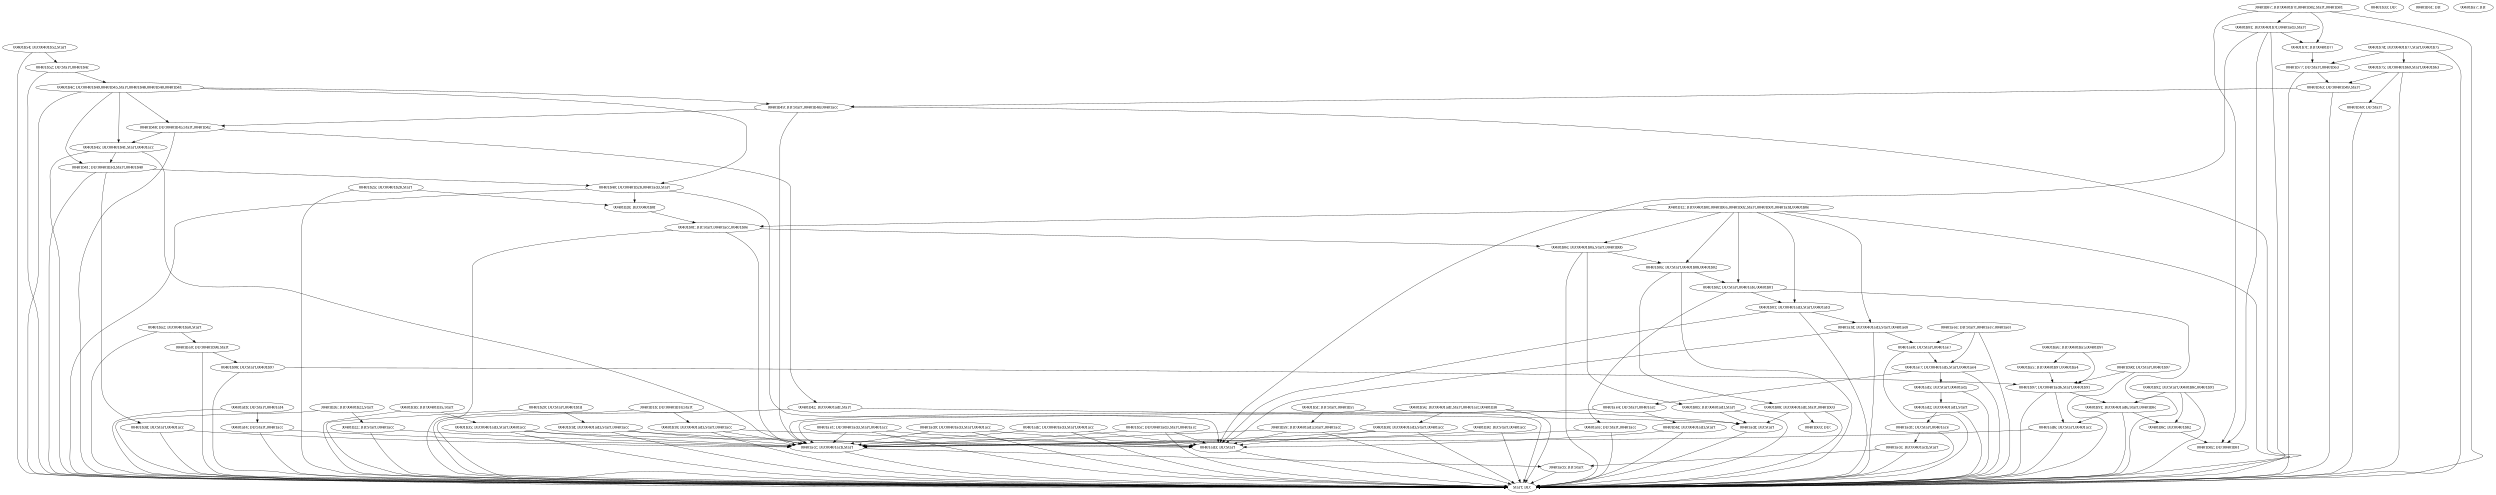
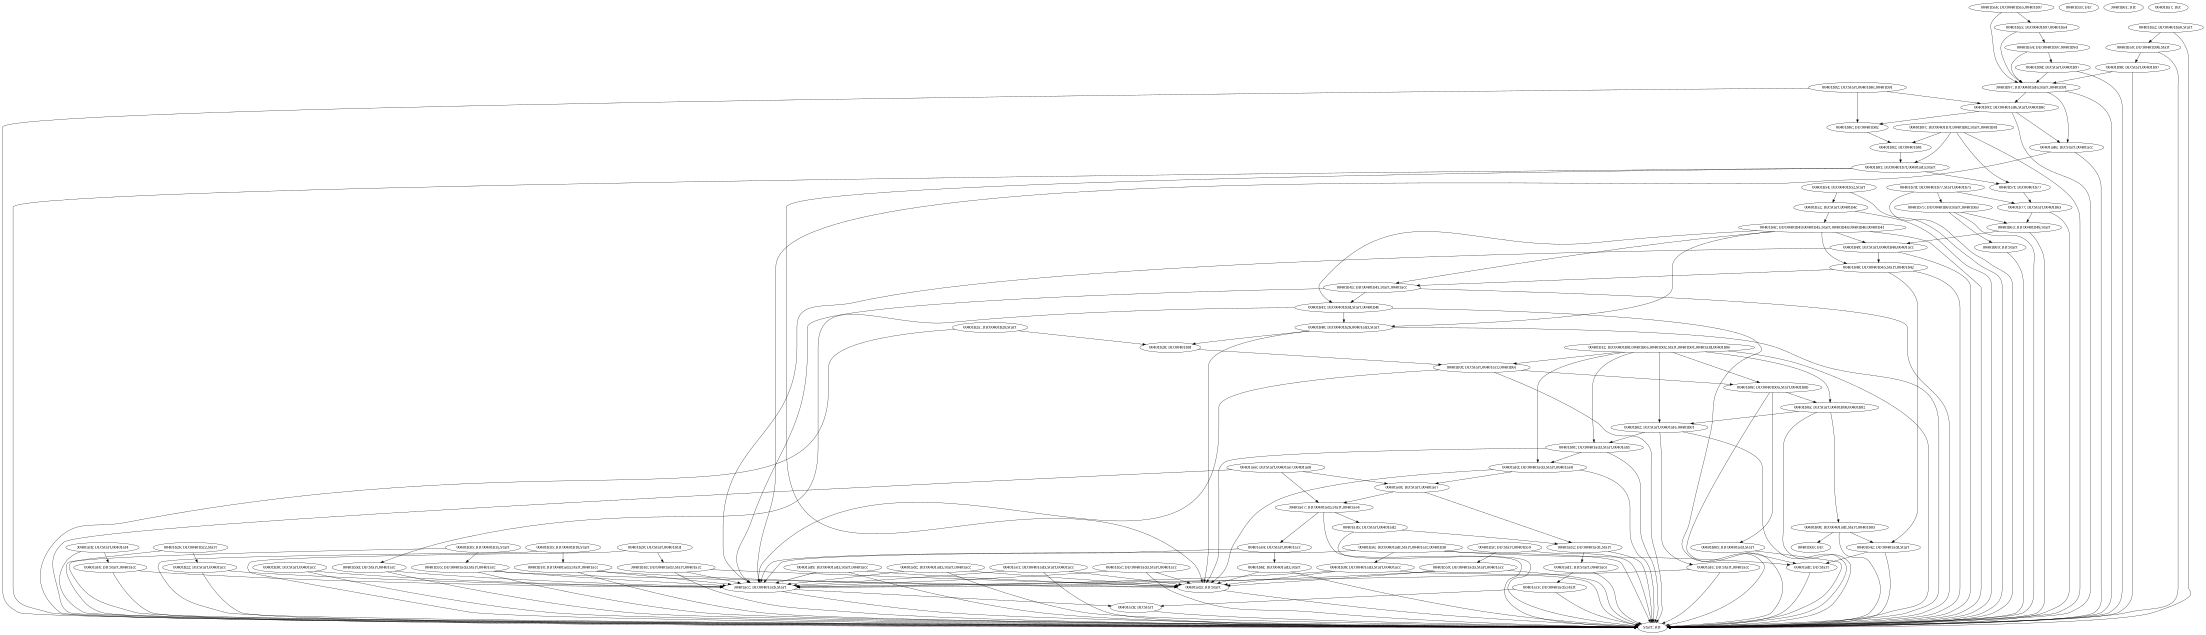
none -> (2047, 48)
(2257, 239) -> (1901, 156)
(1779, 417) -> (1860, 537)
(1854, 478) -> (1497, 517)
